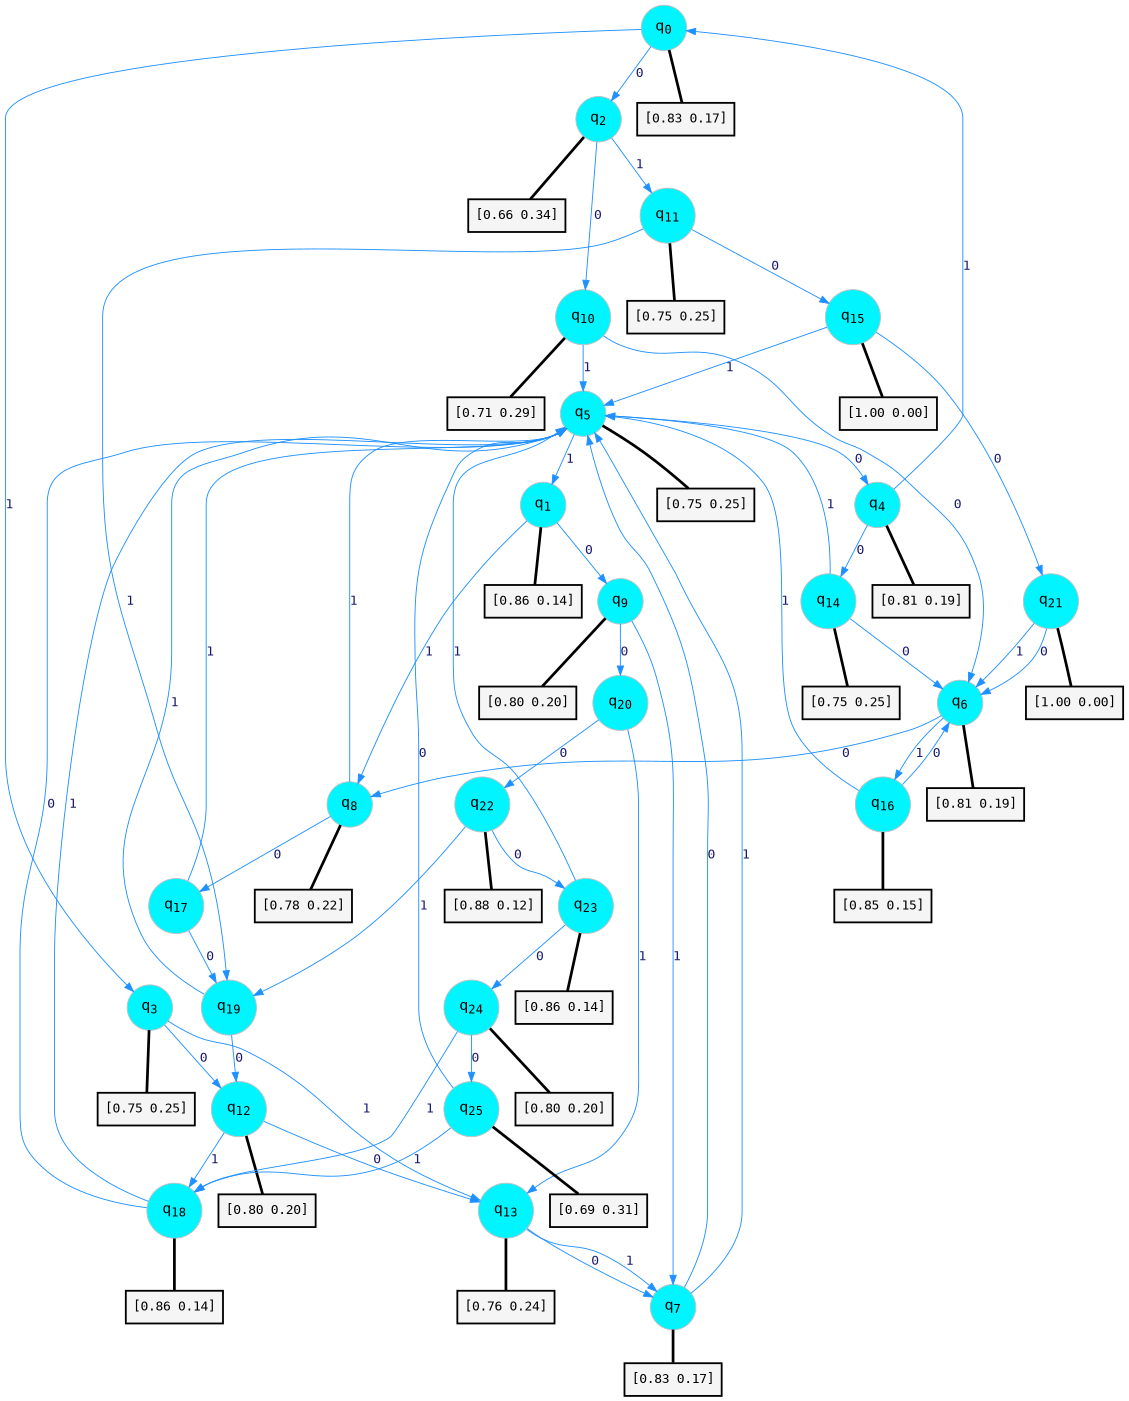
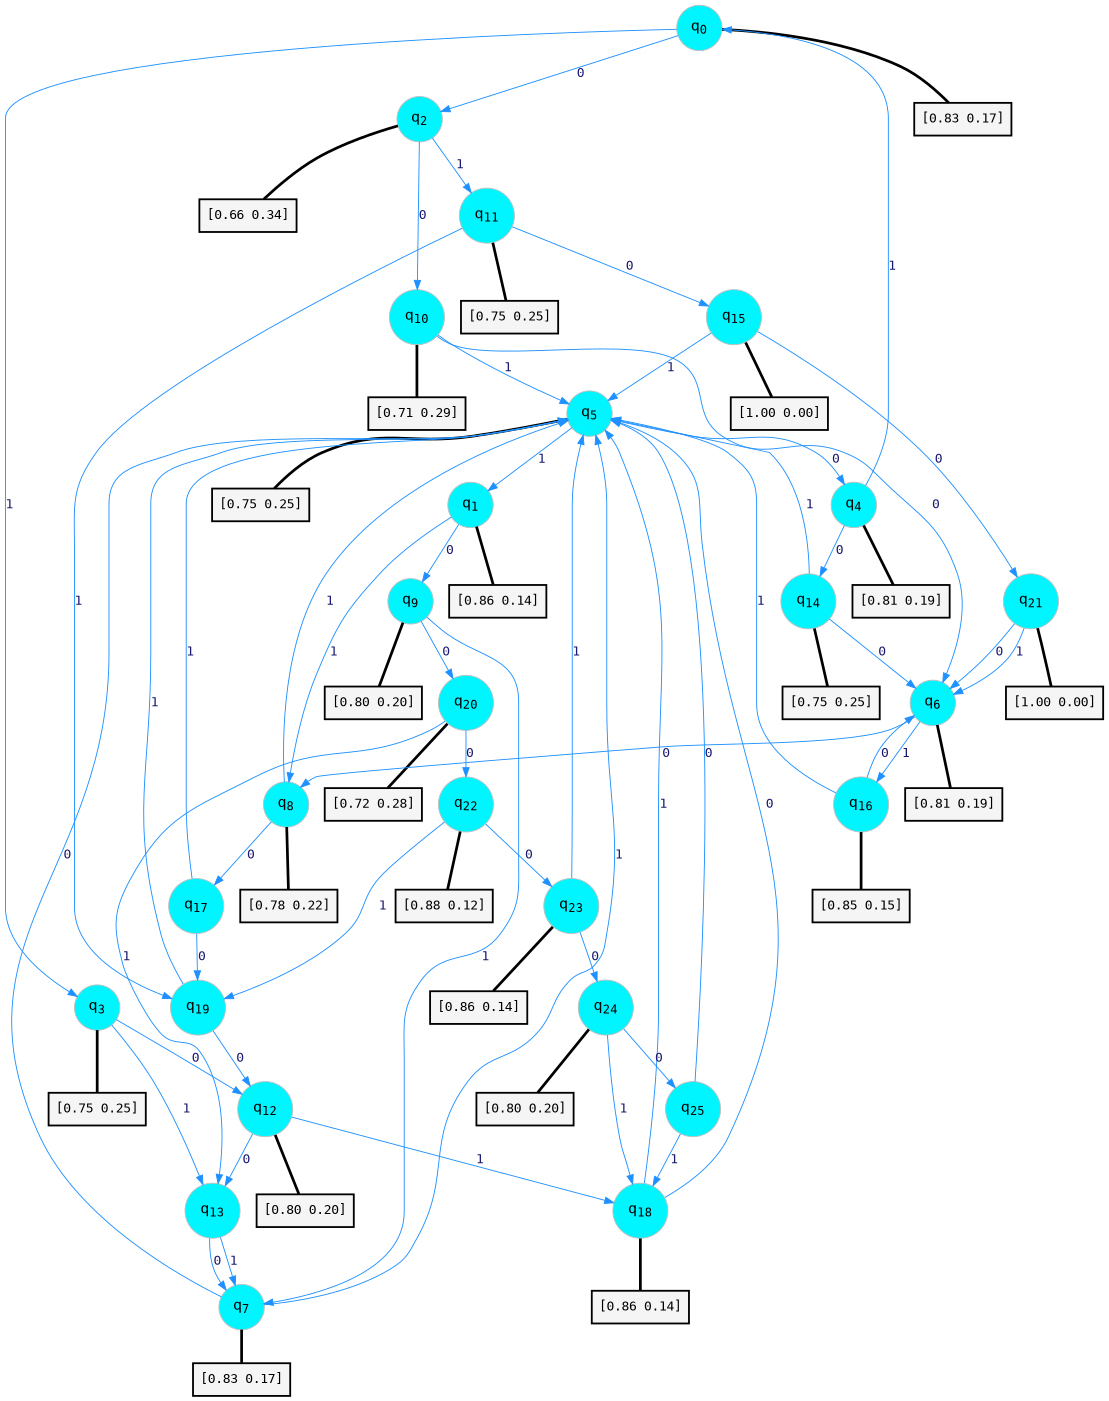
none -> (373, 804)
(599, 1211) -> none
(506, 1307) -> none
